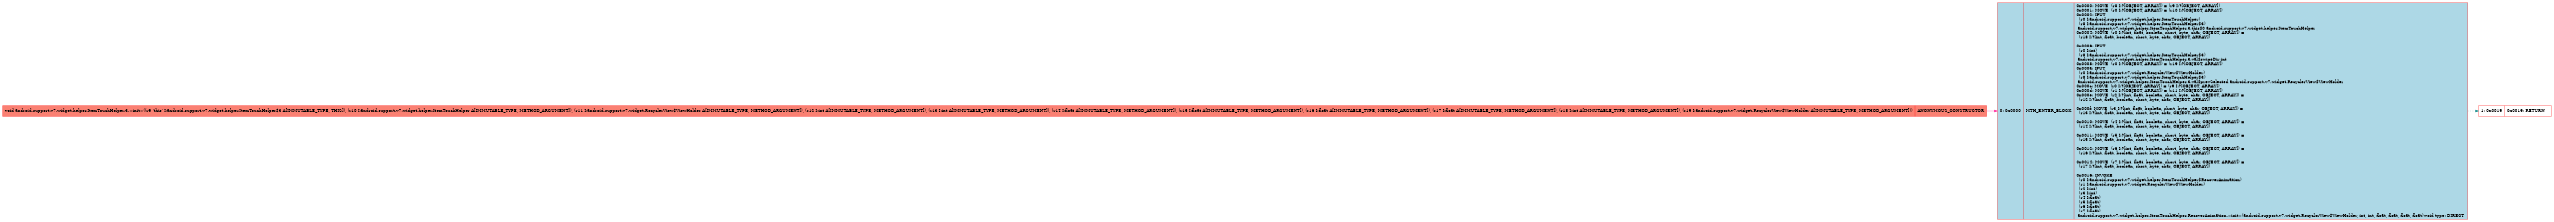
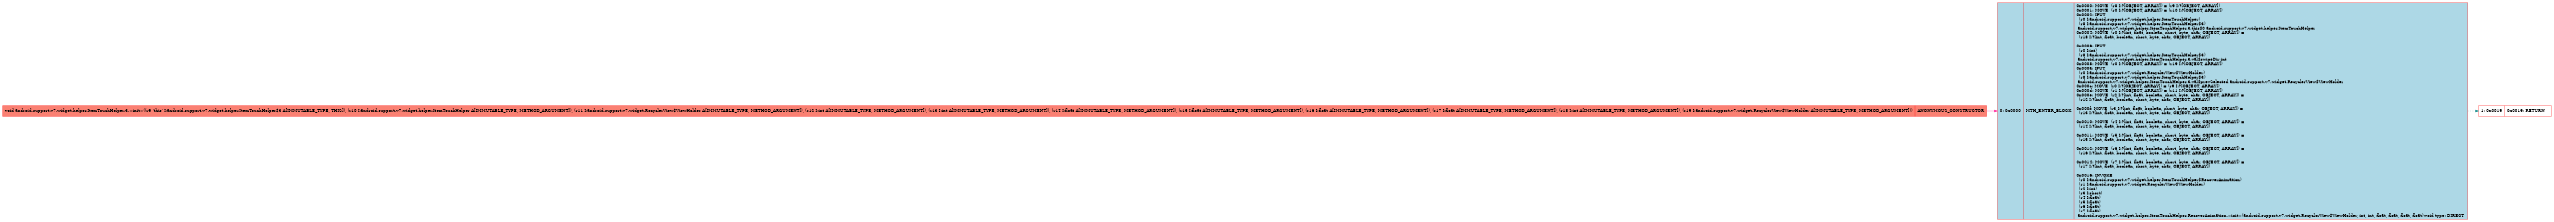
(2087, 193) -> (2089, 193)
